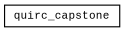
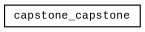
(62, 16) -> (72, 16)
